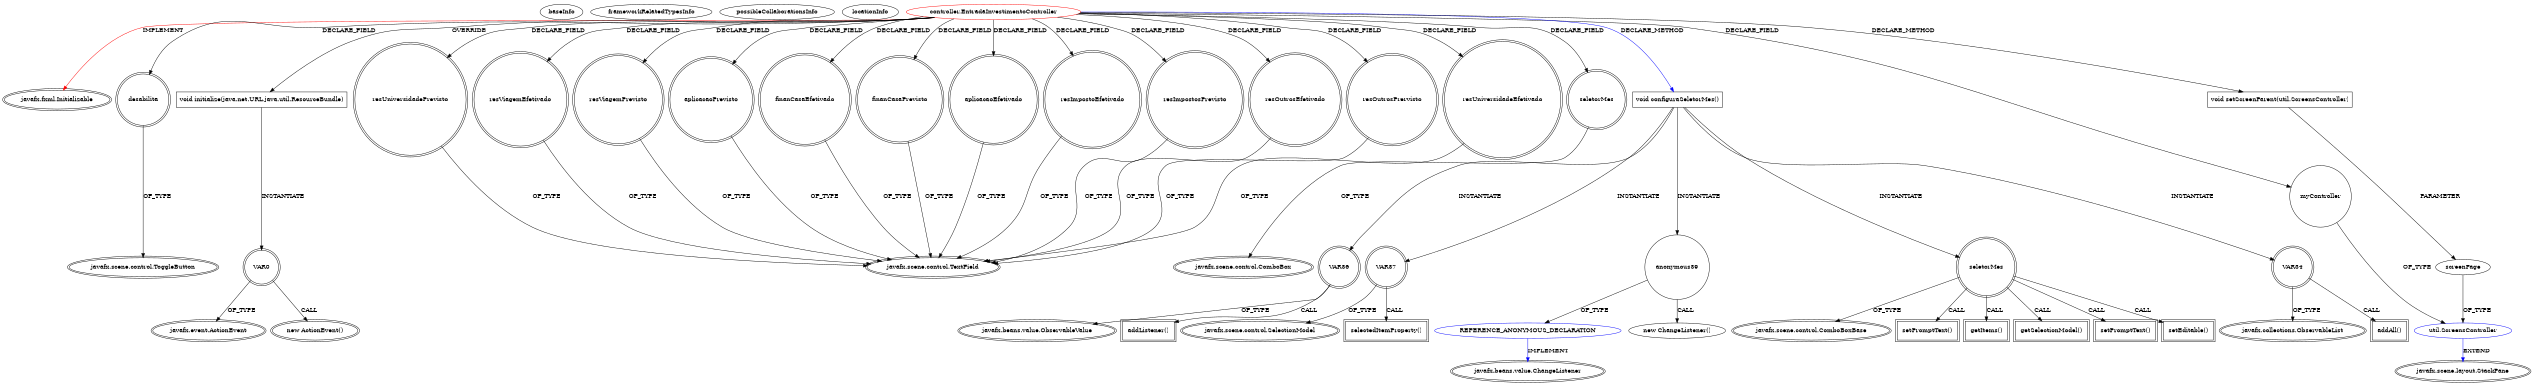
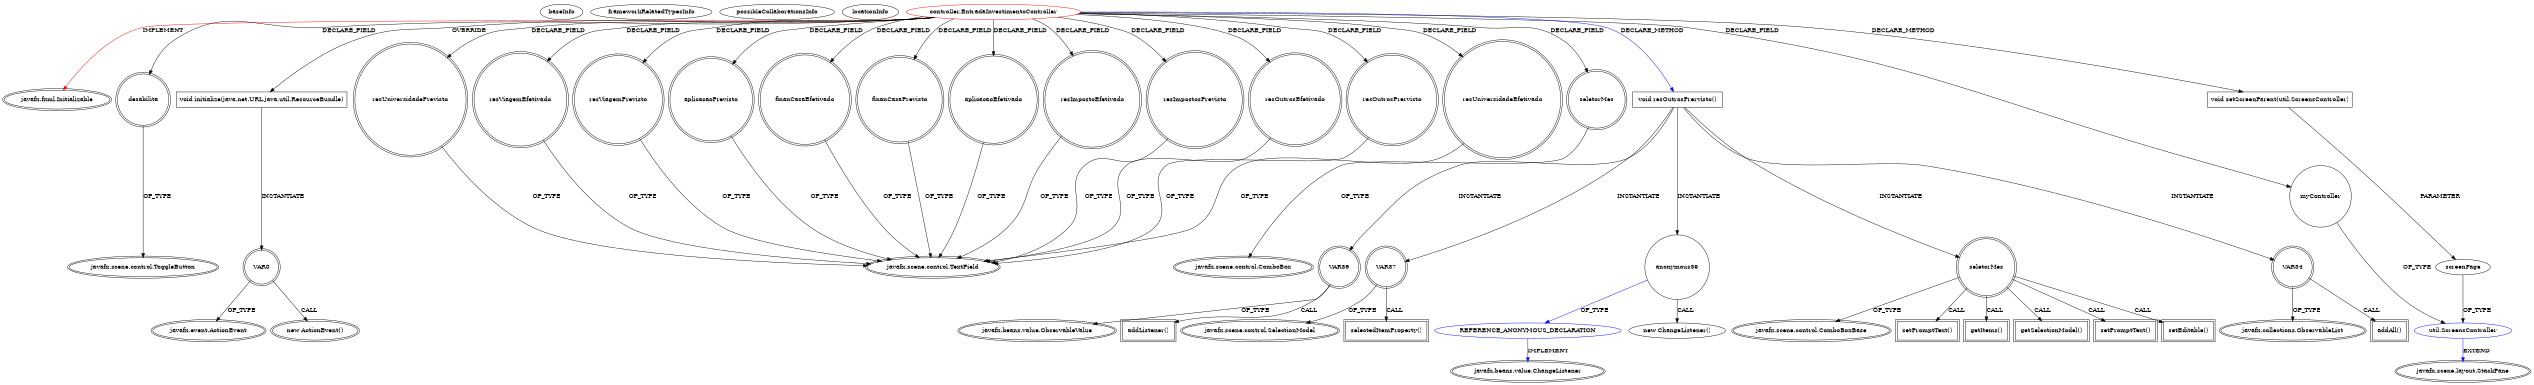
(1678, 100) -> (1678, 100)
(1598, 301) -> (1598, 301)
